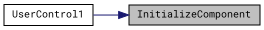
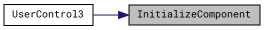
(48, 15) -> (48, 15)
